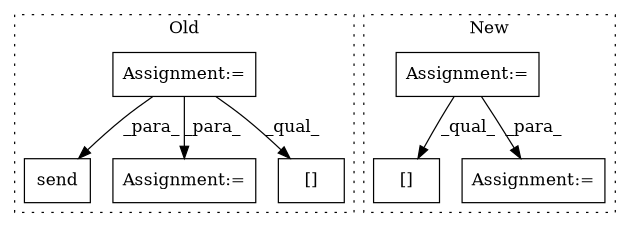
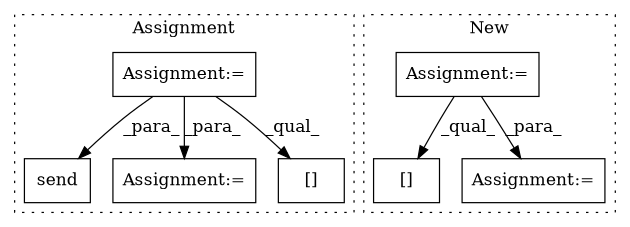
(184, 29) -> (184, 29)
